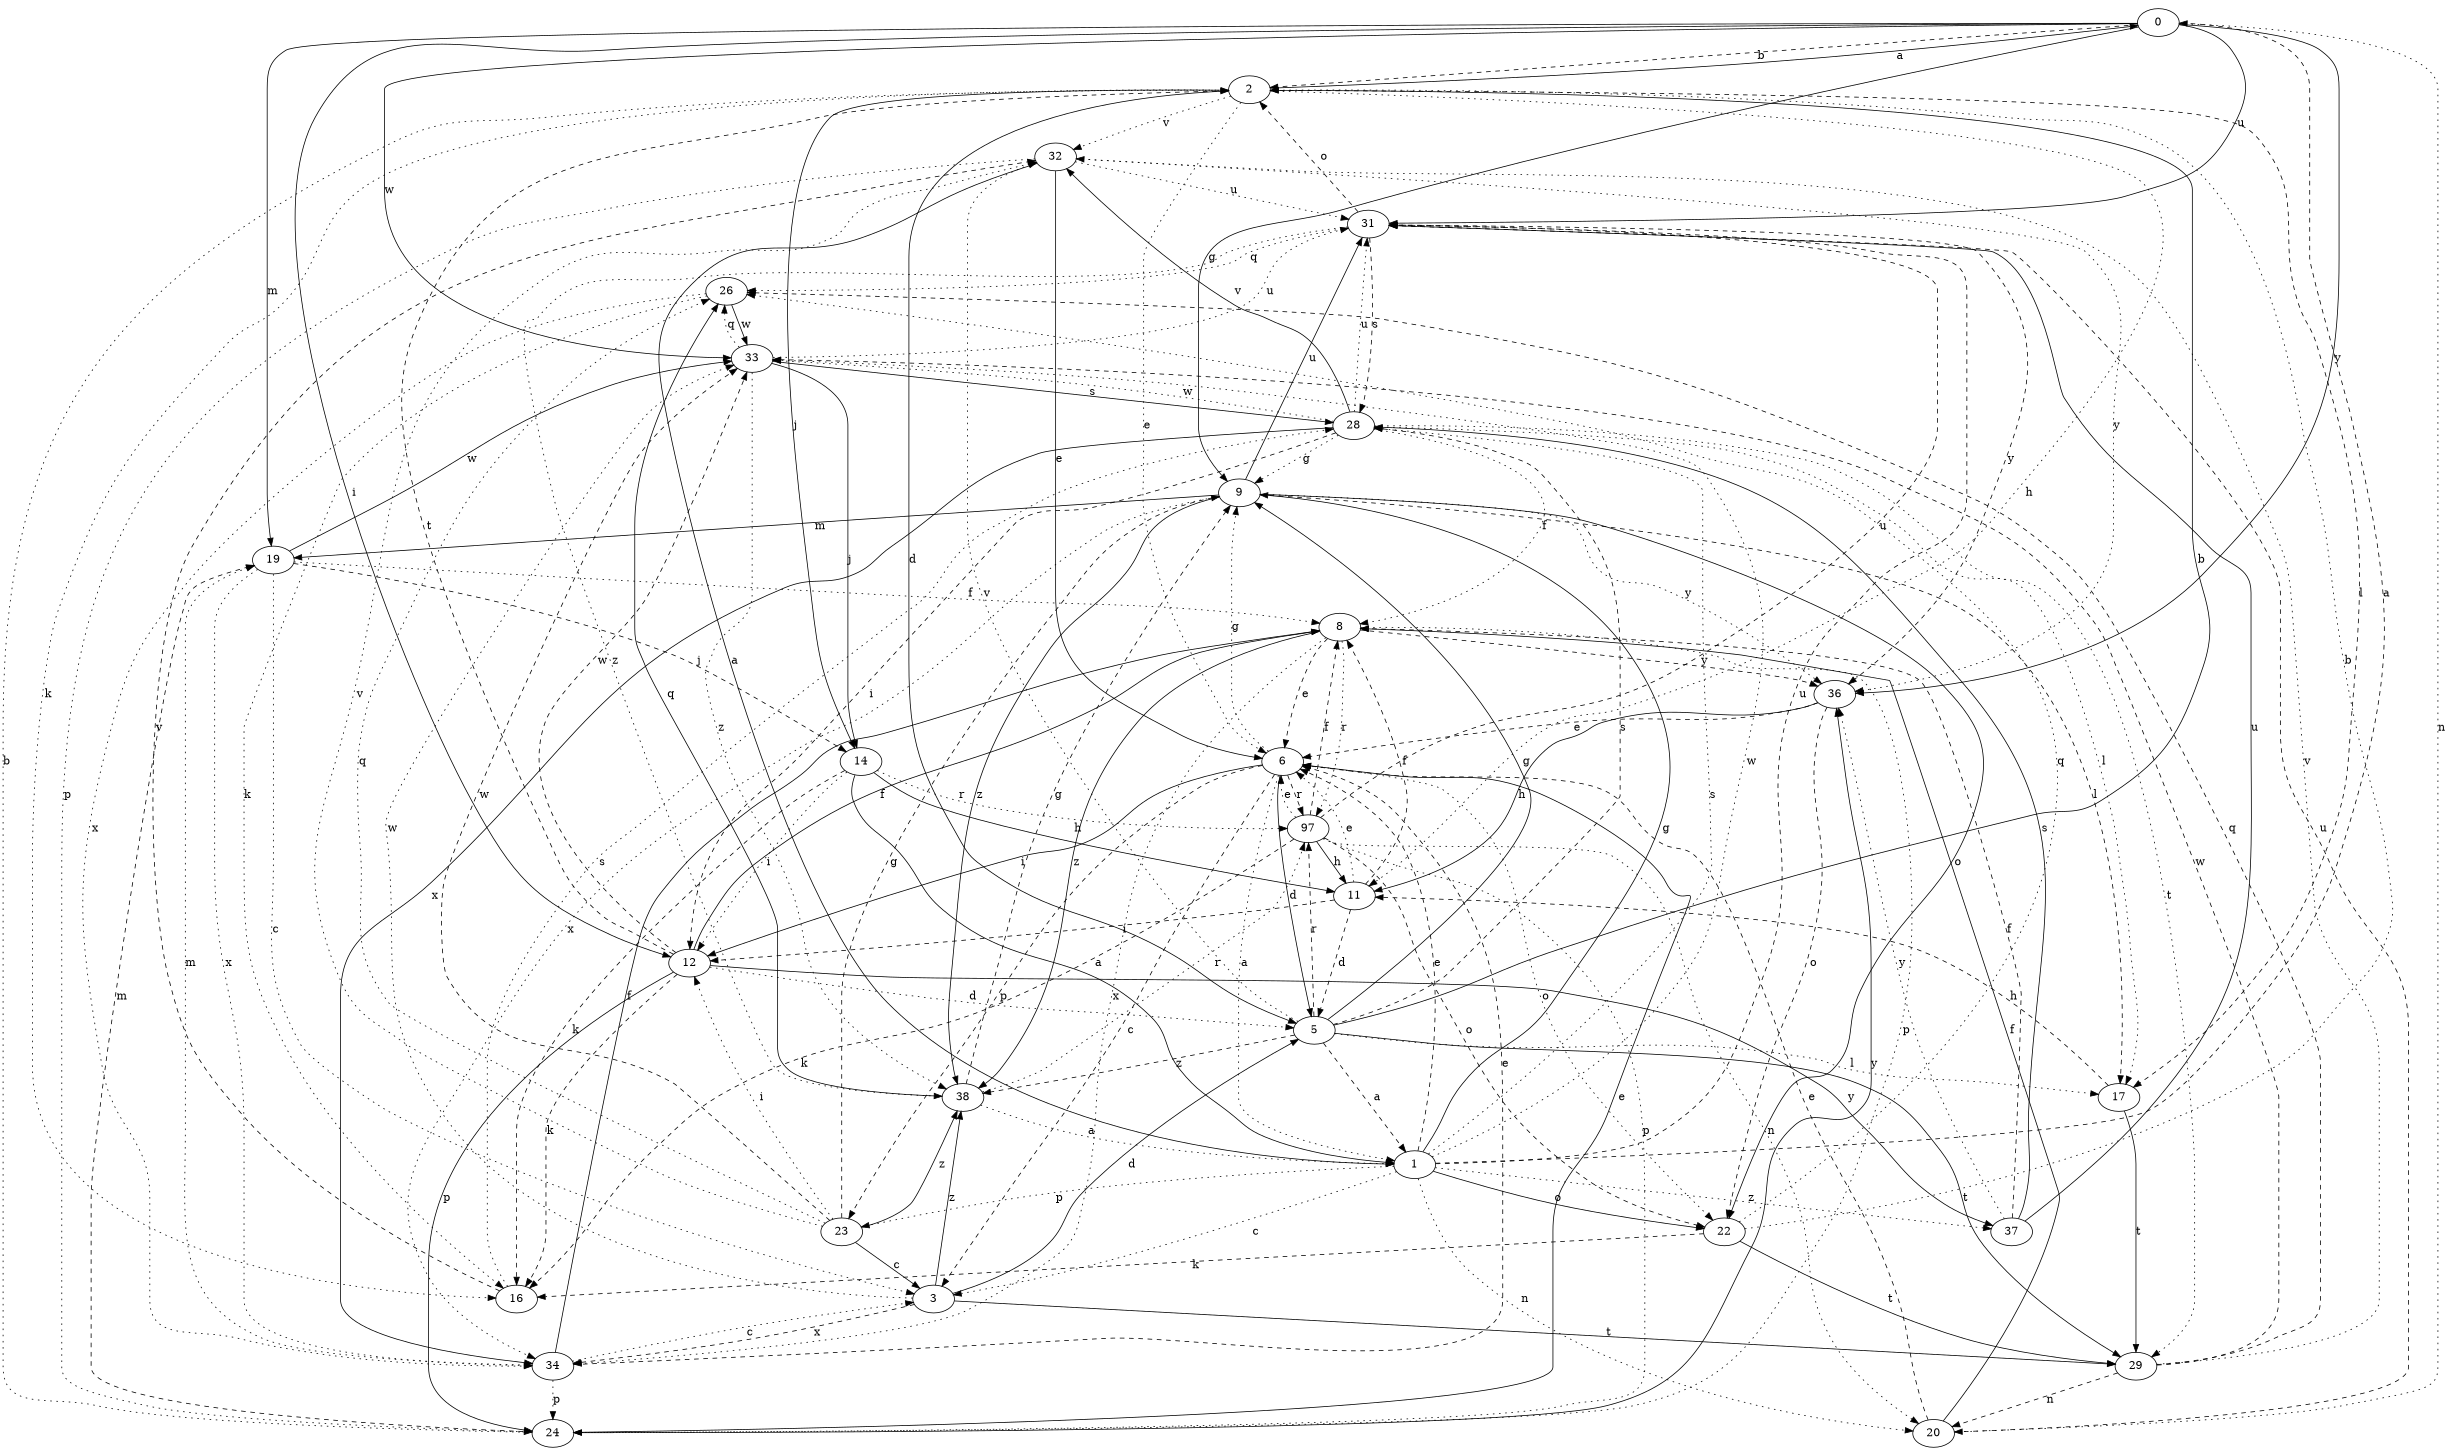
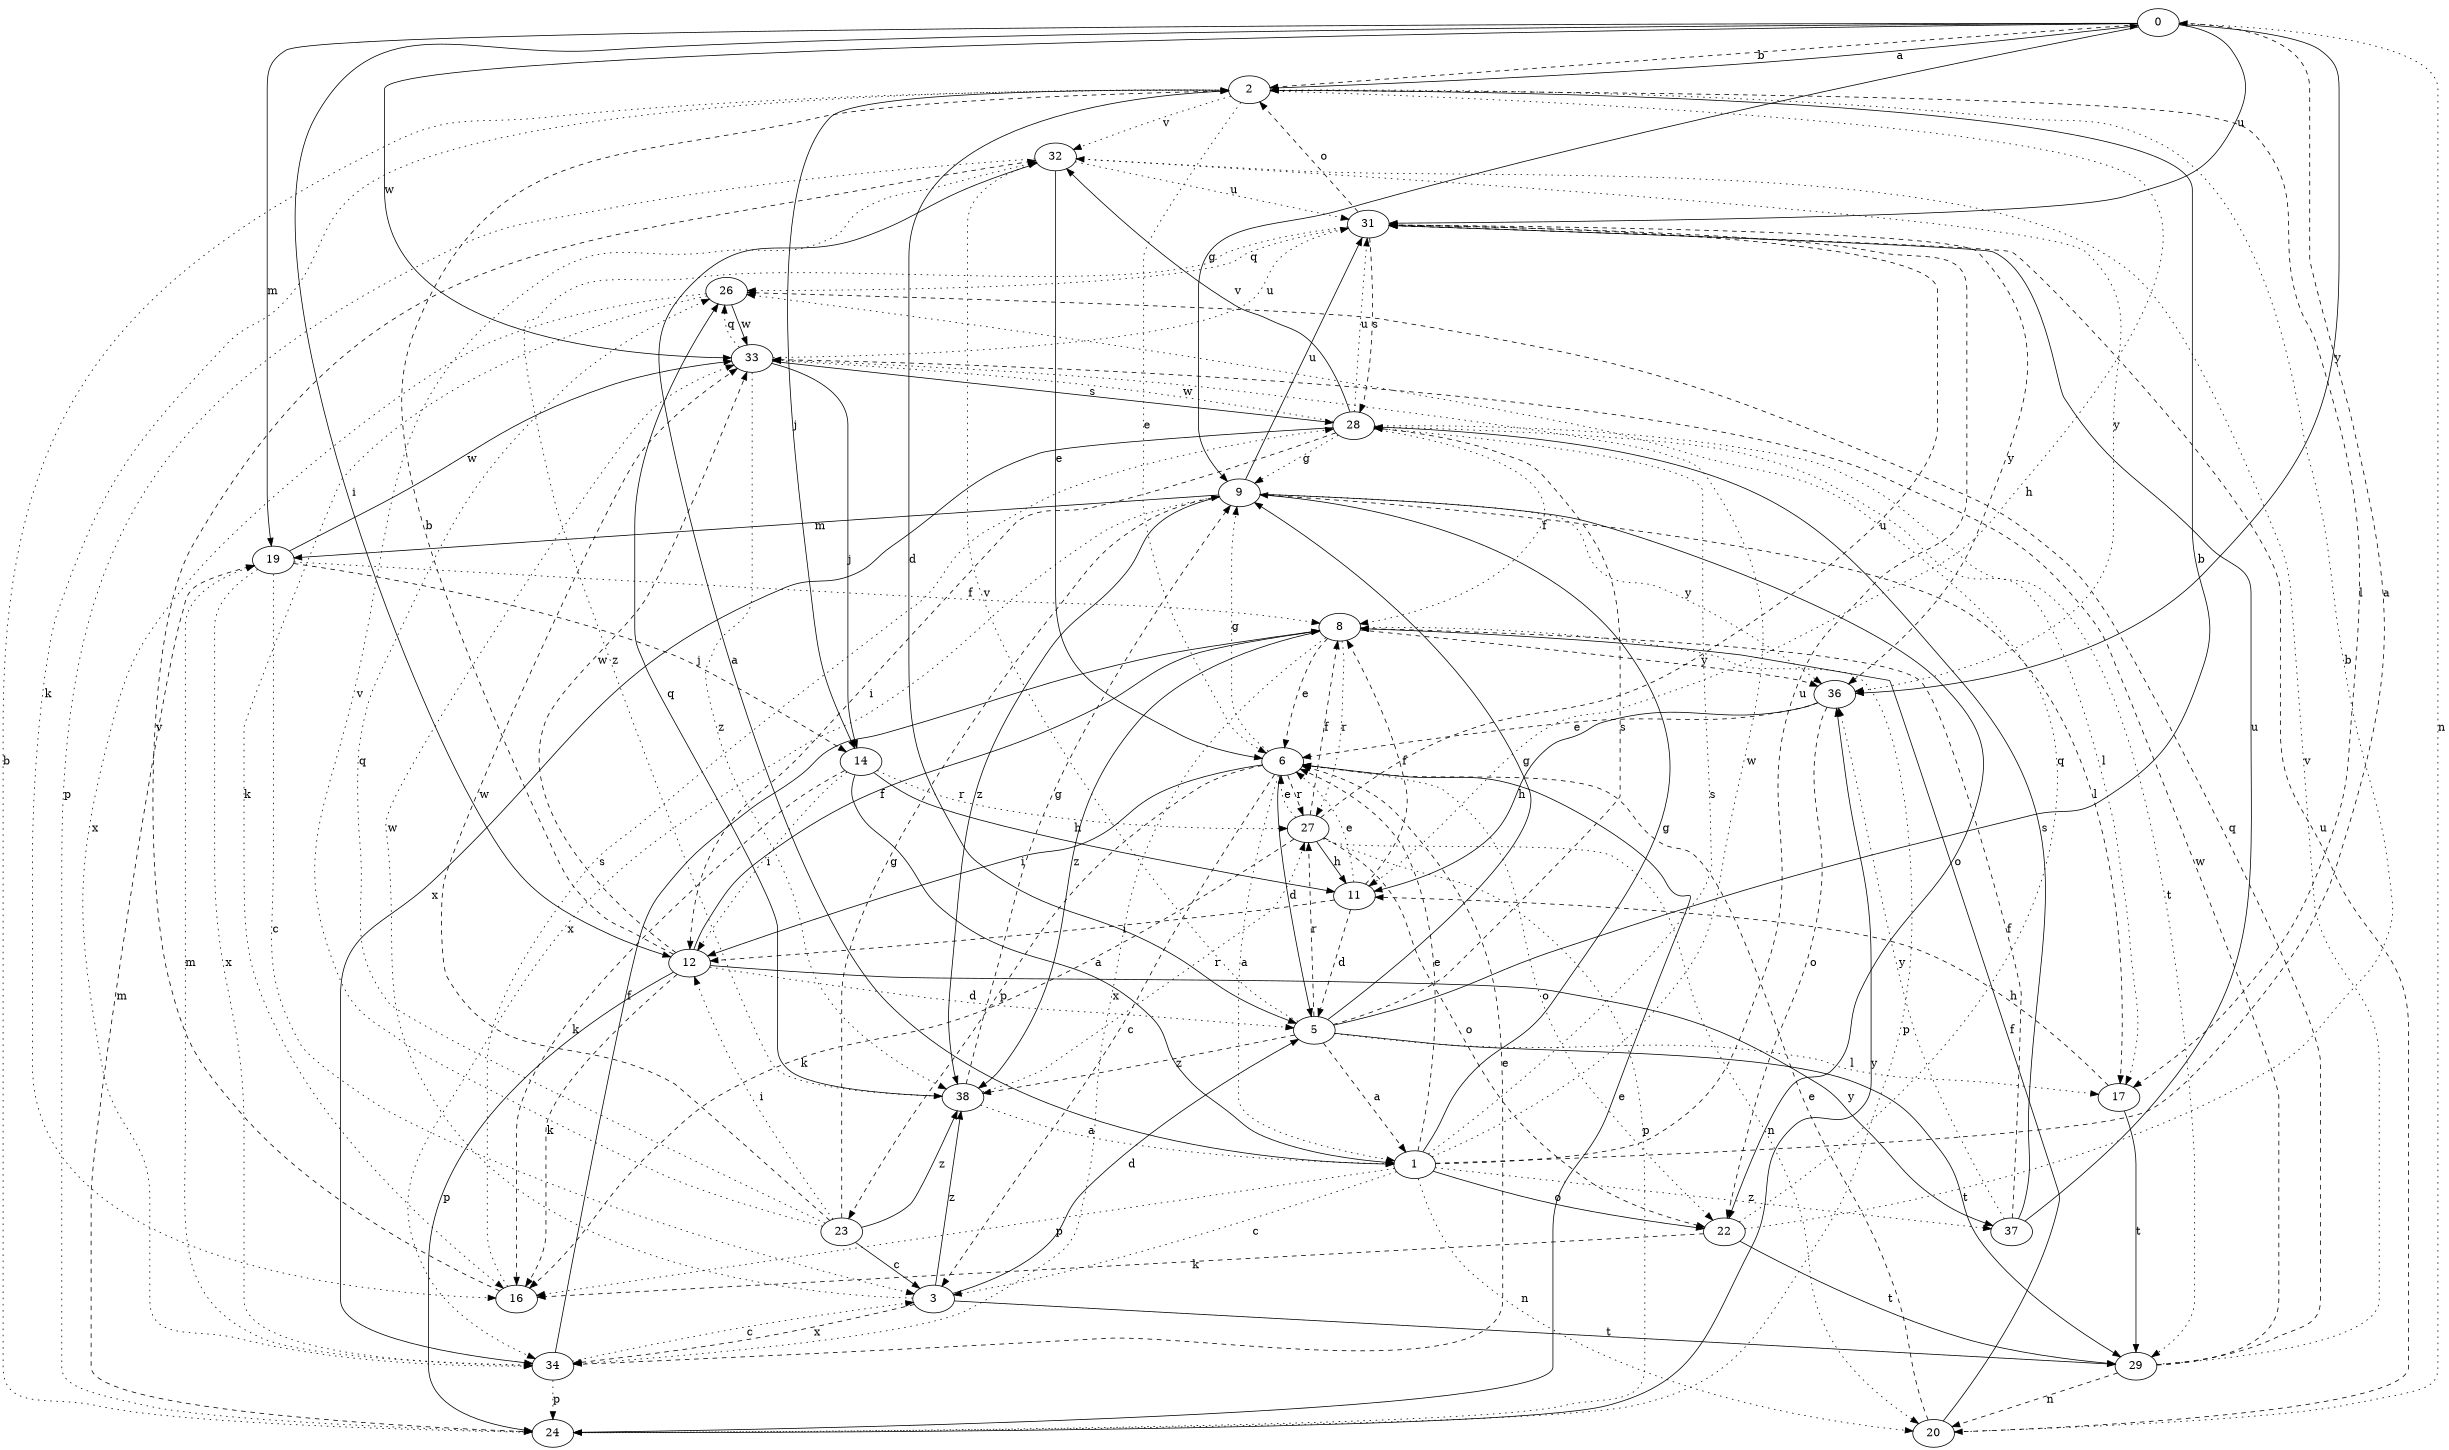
(429, 526) -> (429, 526)
(1308, 829) -> (1308, 829)
(1130, 1184) -> (970, 1231)
